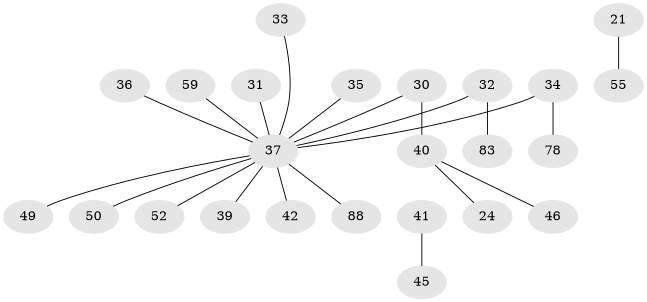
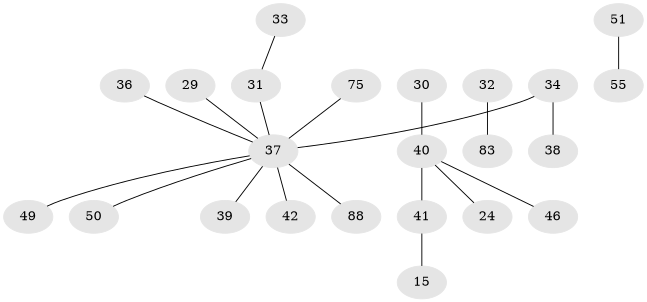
(619, 20) -> (619, 20)
(190, 86) -> (190, 86)
(290, 86) -> (268, 53)
(356, 86) -> (356, 86)
(348, 120) -> none
(383, 124) -> none
(553, 151) -> (553, 151)
none -> (422, 184)
(159, 217) -> none
(422, 282) -> (422, 282)
